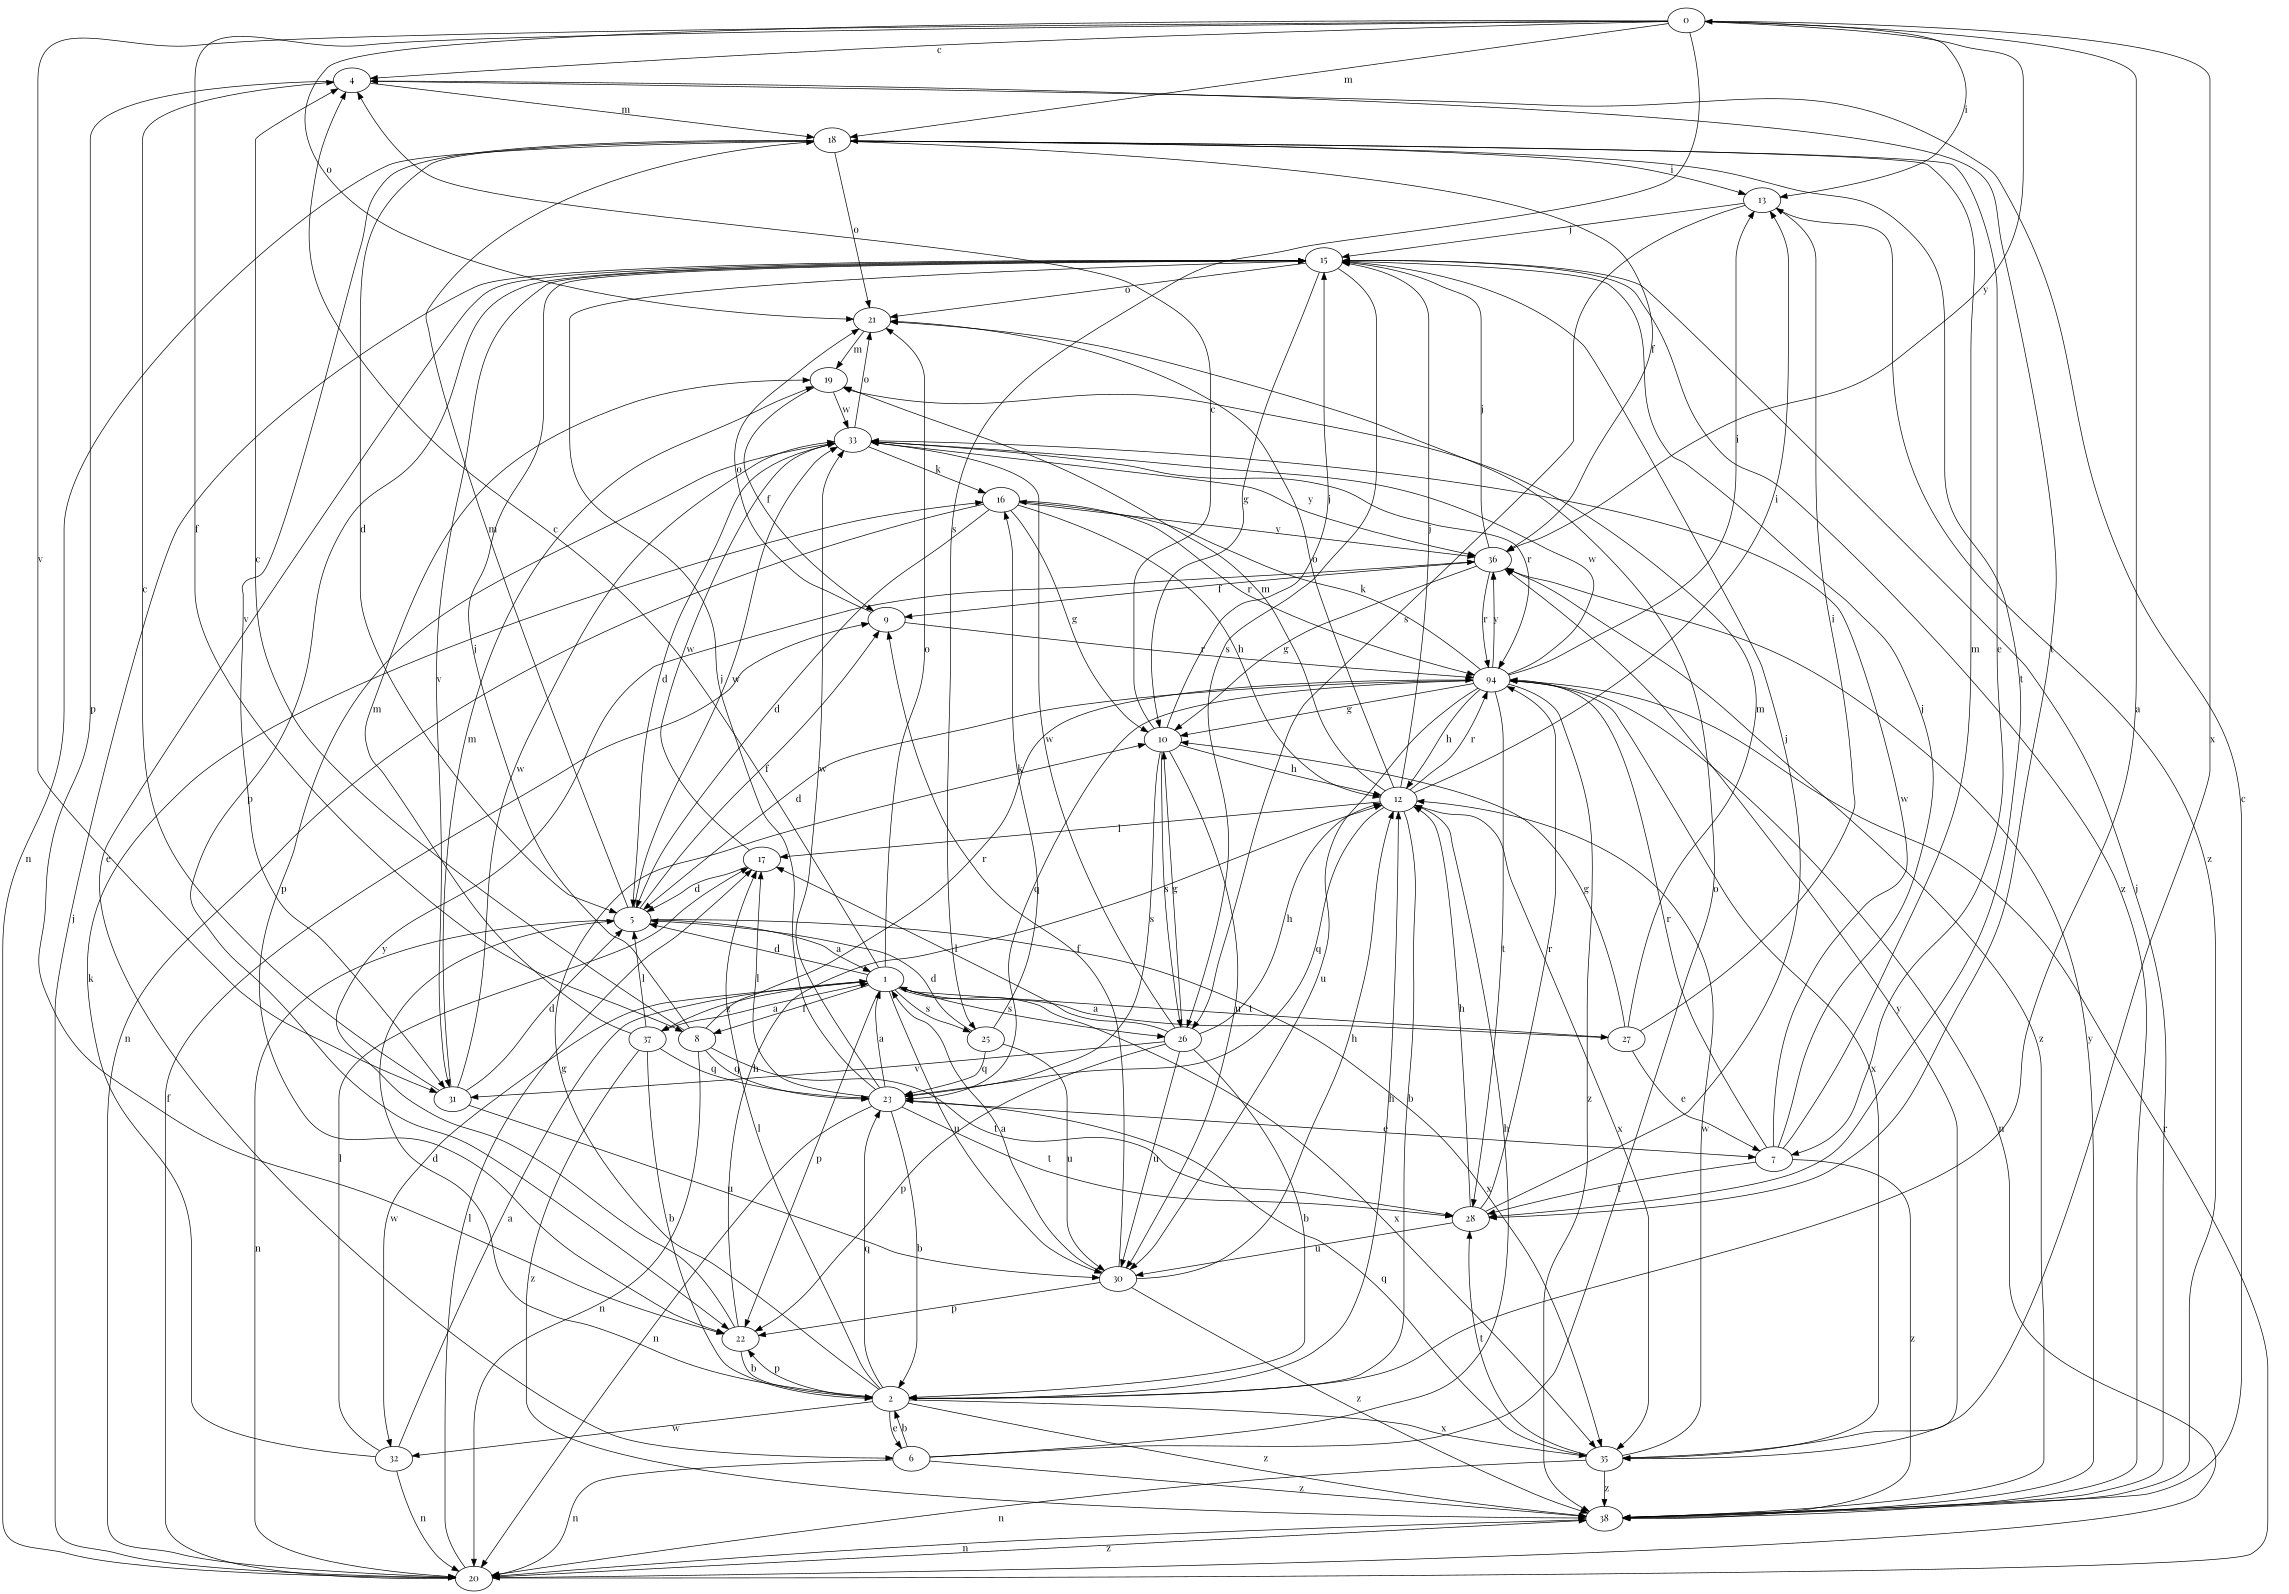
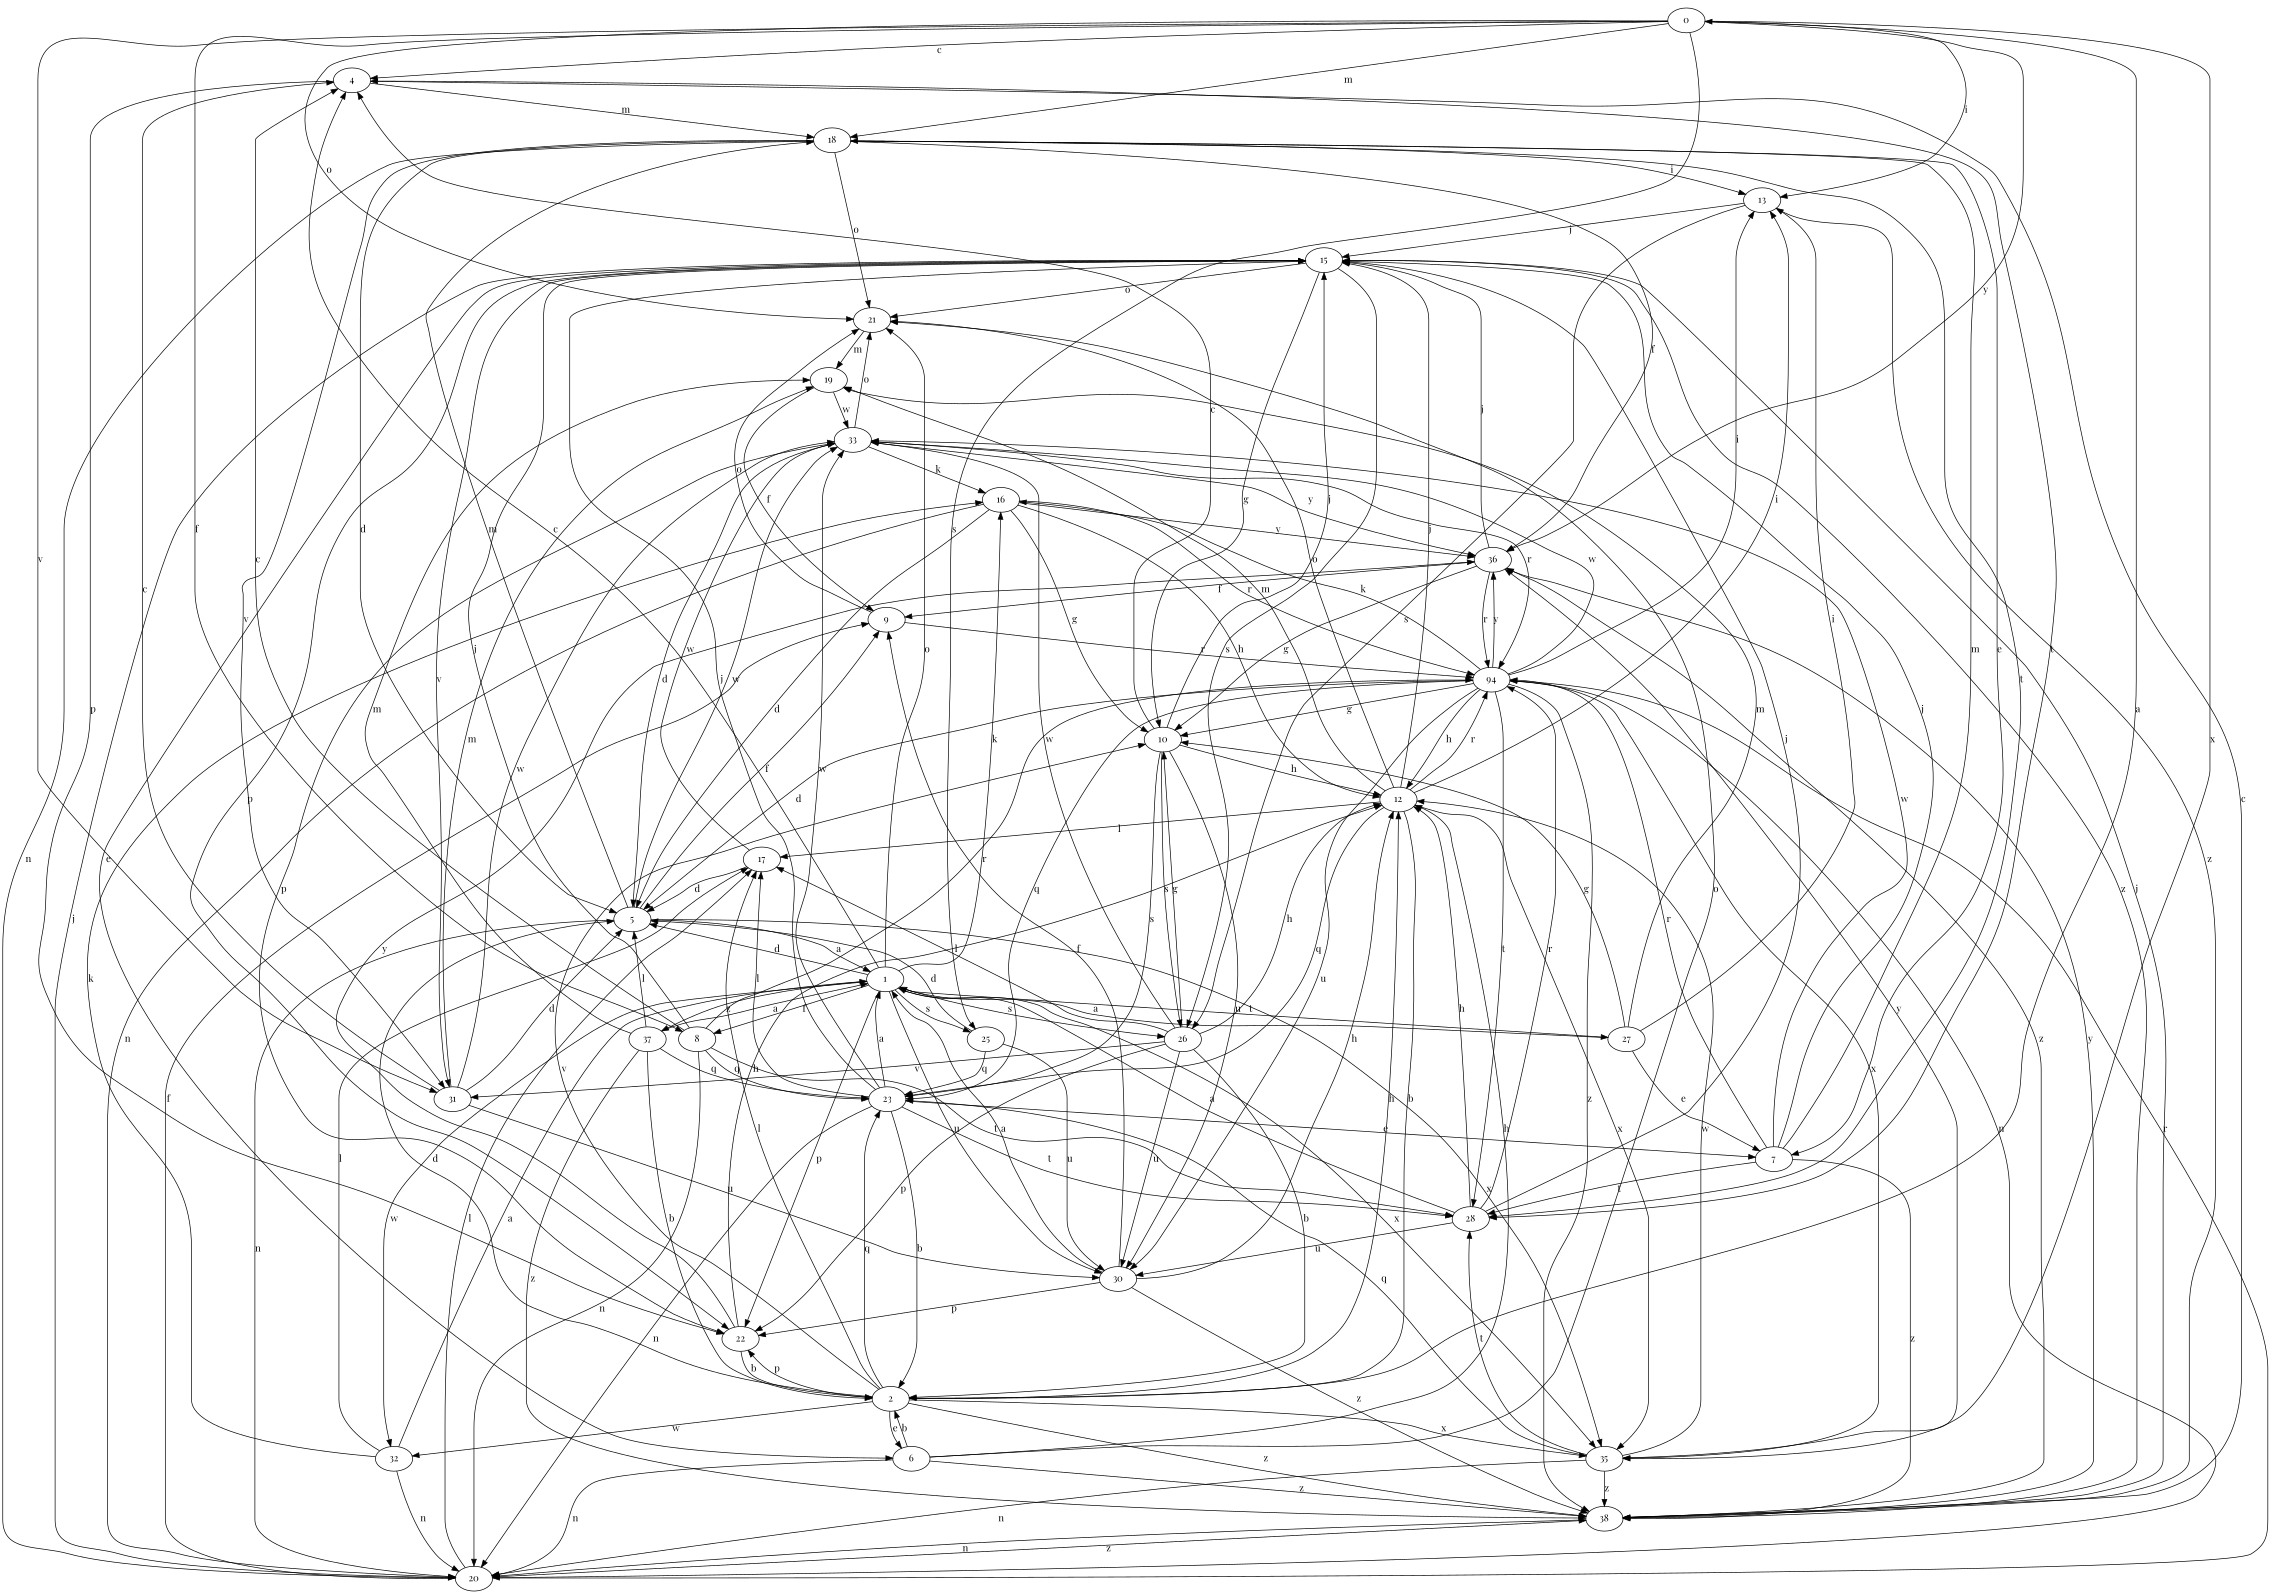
(1021, 791) -> (990, 771)
(564, 1069) -> (564, 1069)
none -> (1180, 1095)
